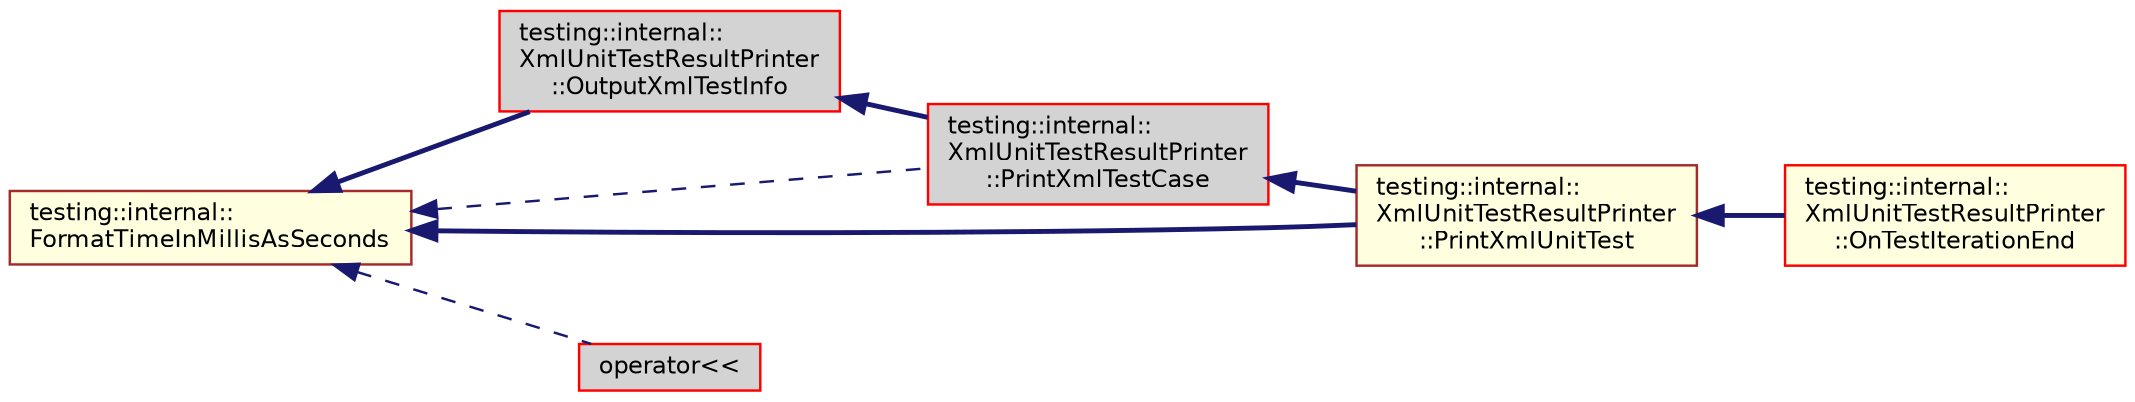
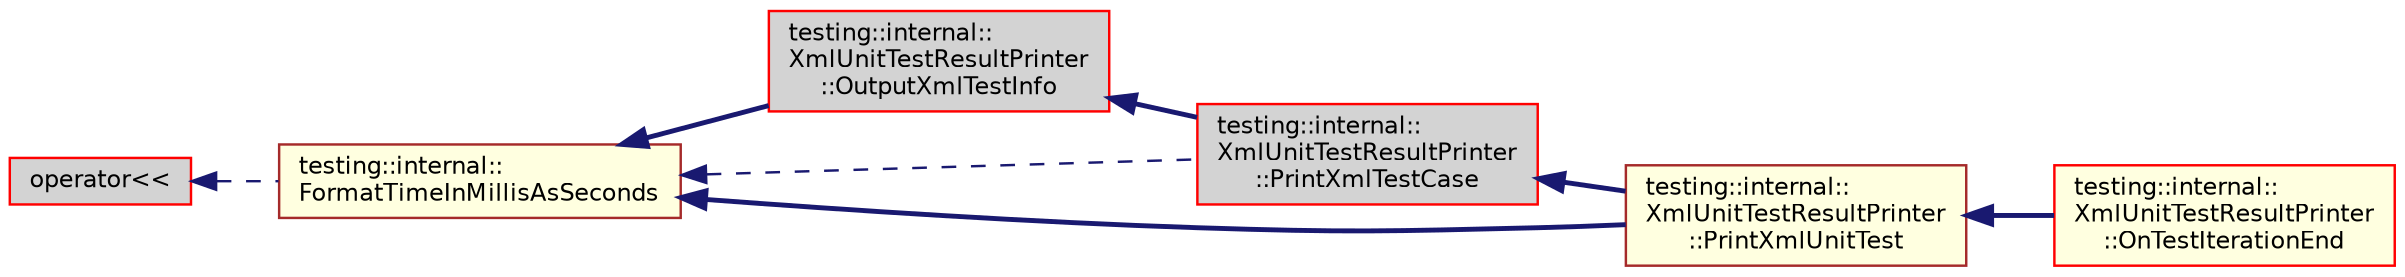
(474, 308) -> (248, 181)
